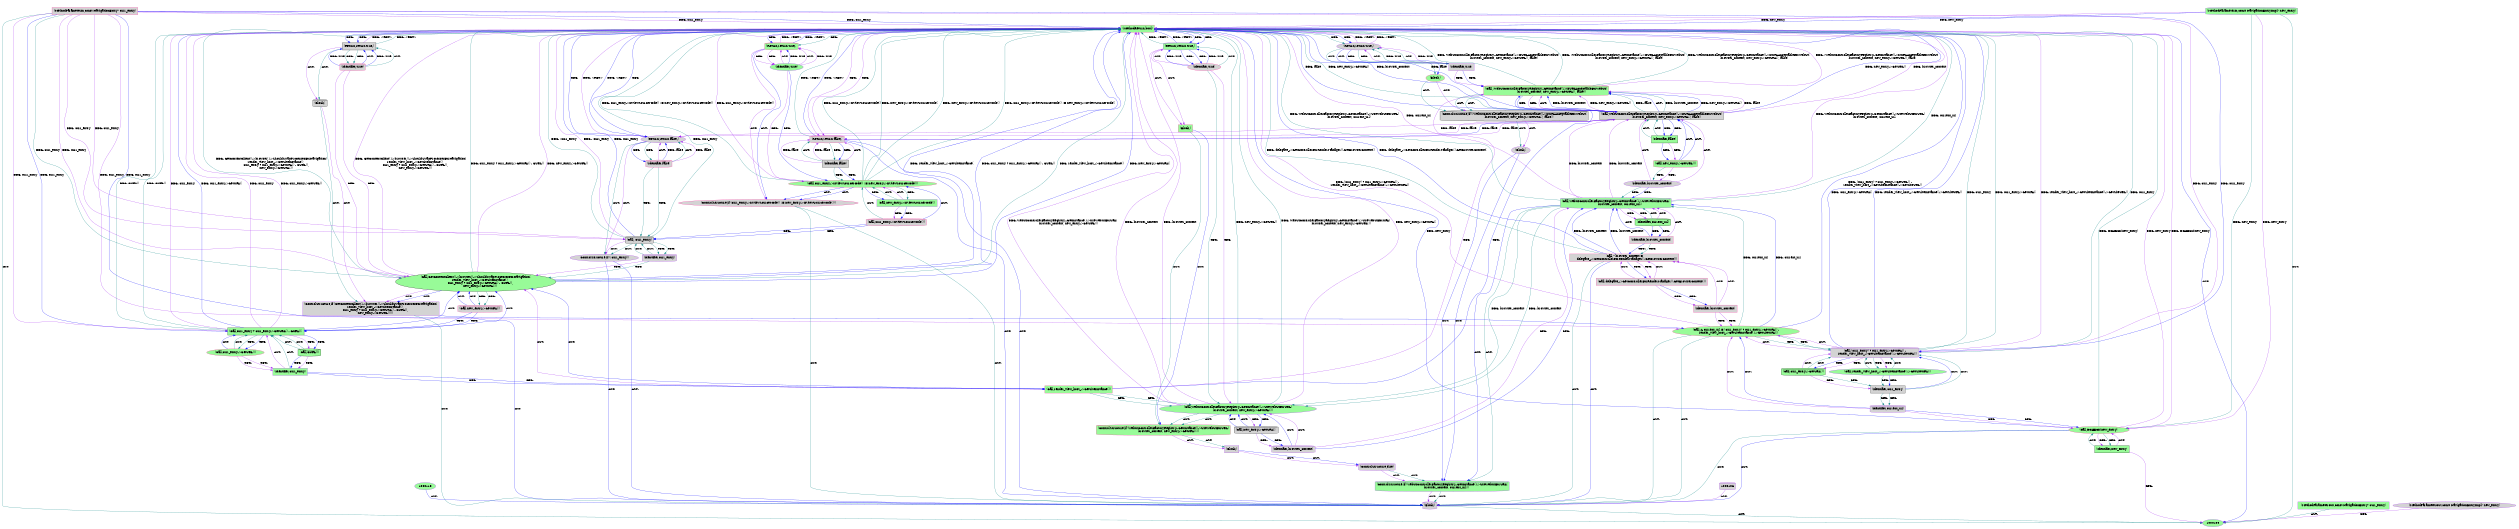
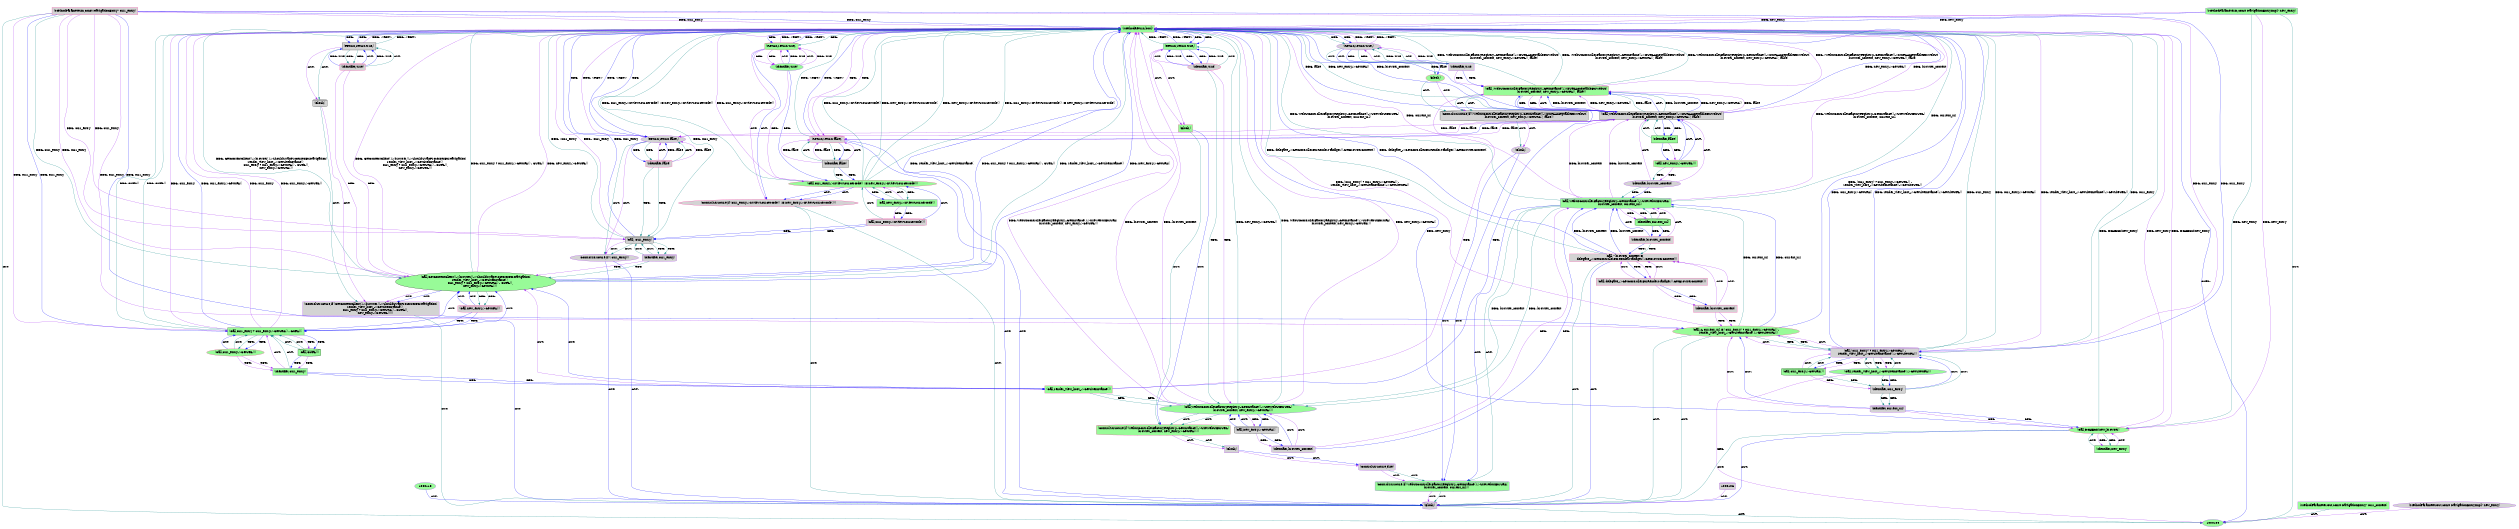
(2206, 282) -> (2206, 282)
(2099, 430) -> (2099, 430)
(2146, 504) -> (1856, 499)
(2344, 505) -> (2344, 505)
(2364, 514) -> (2364, 514)
